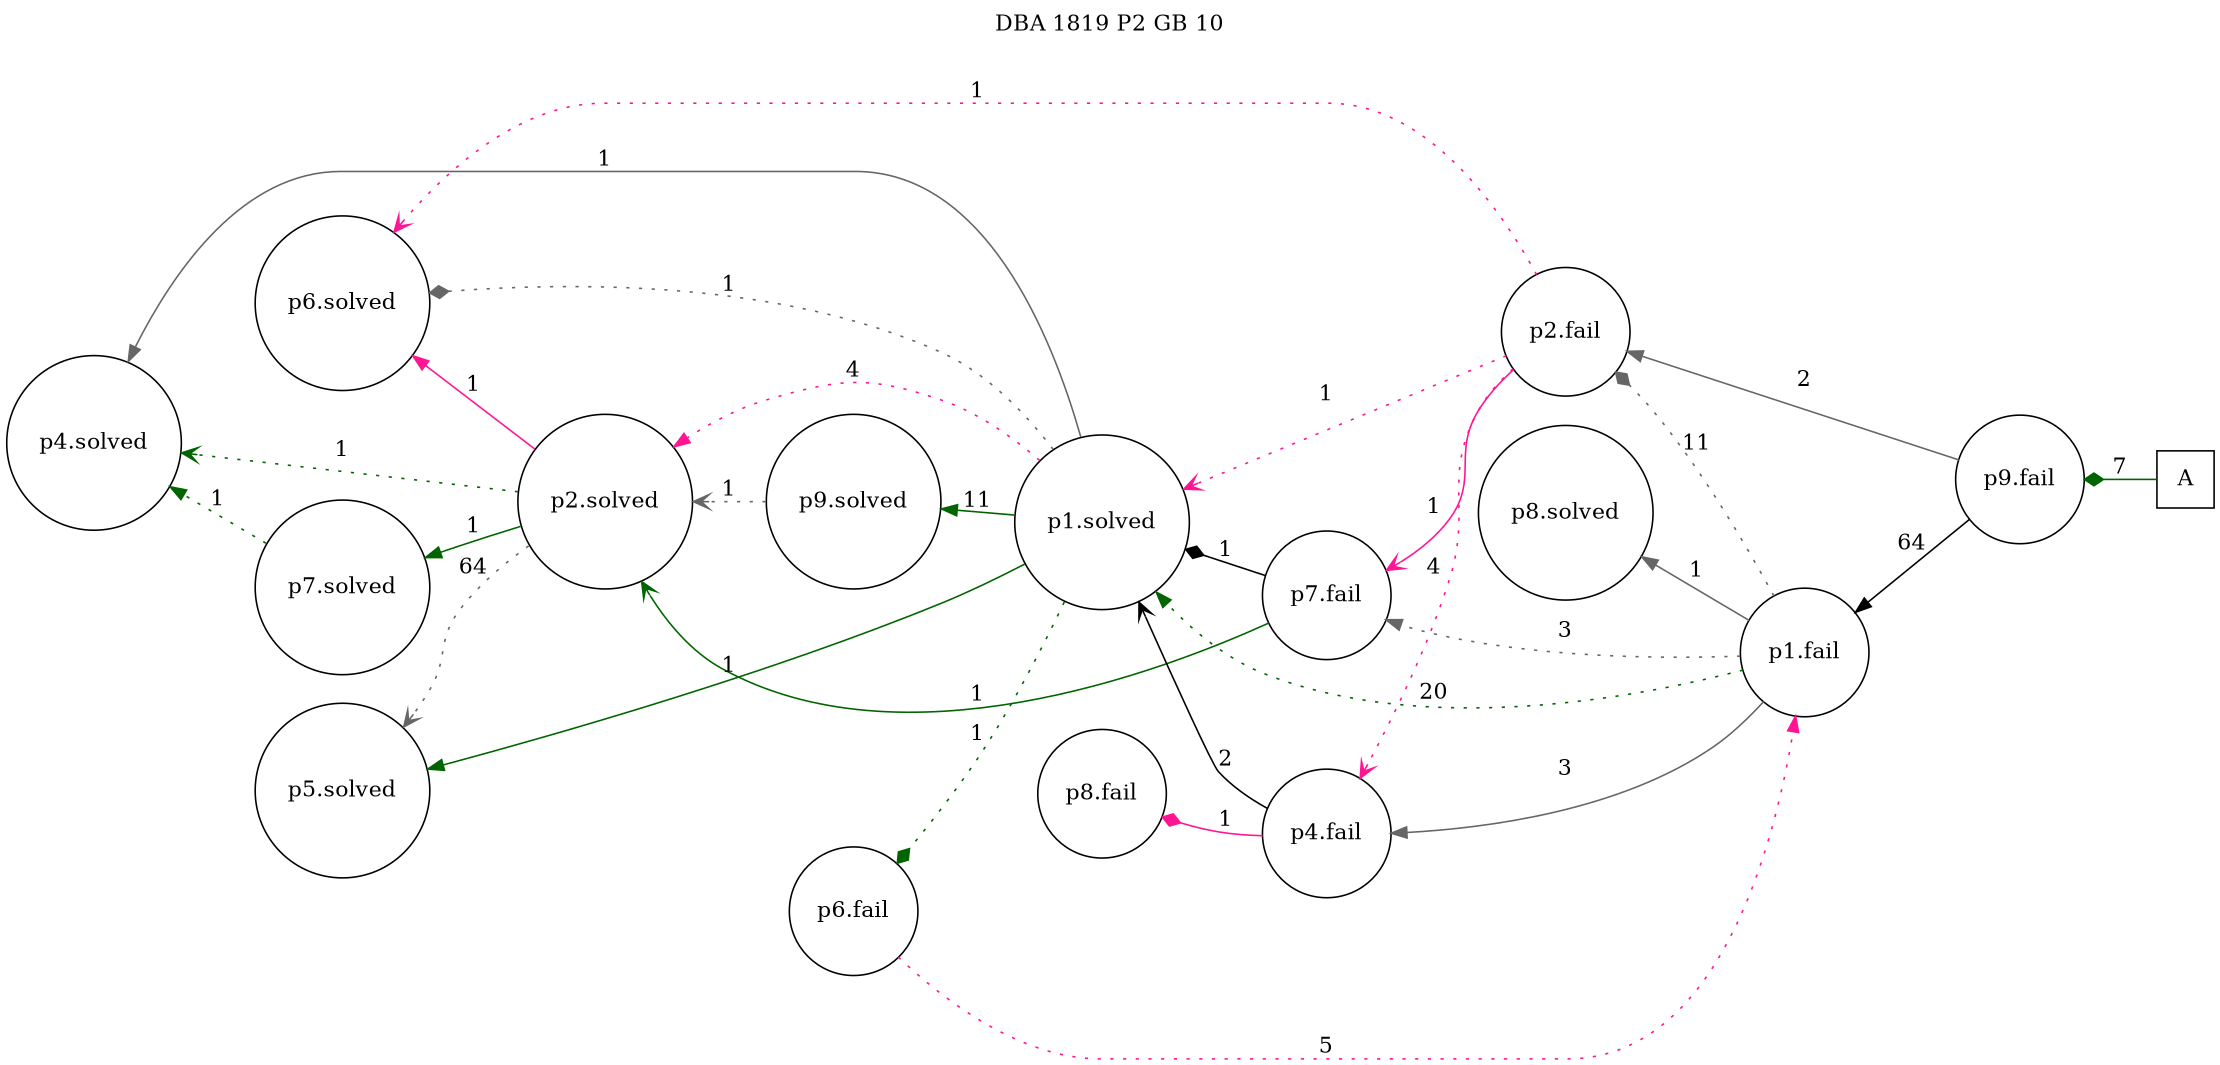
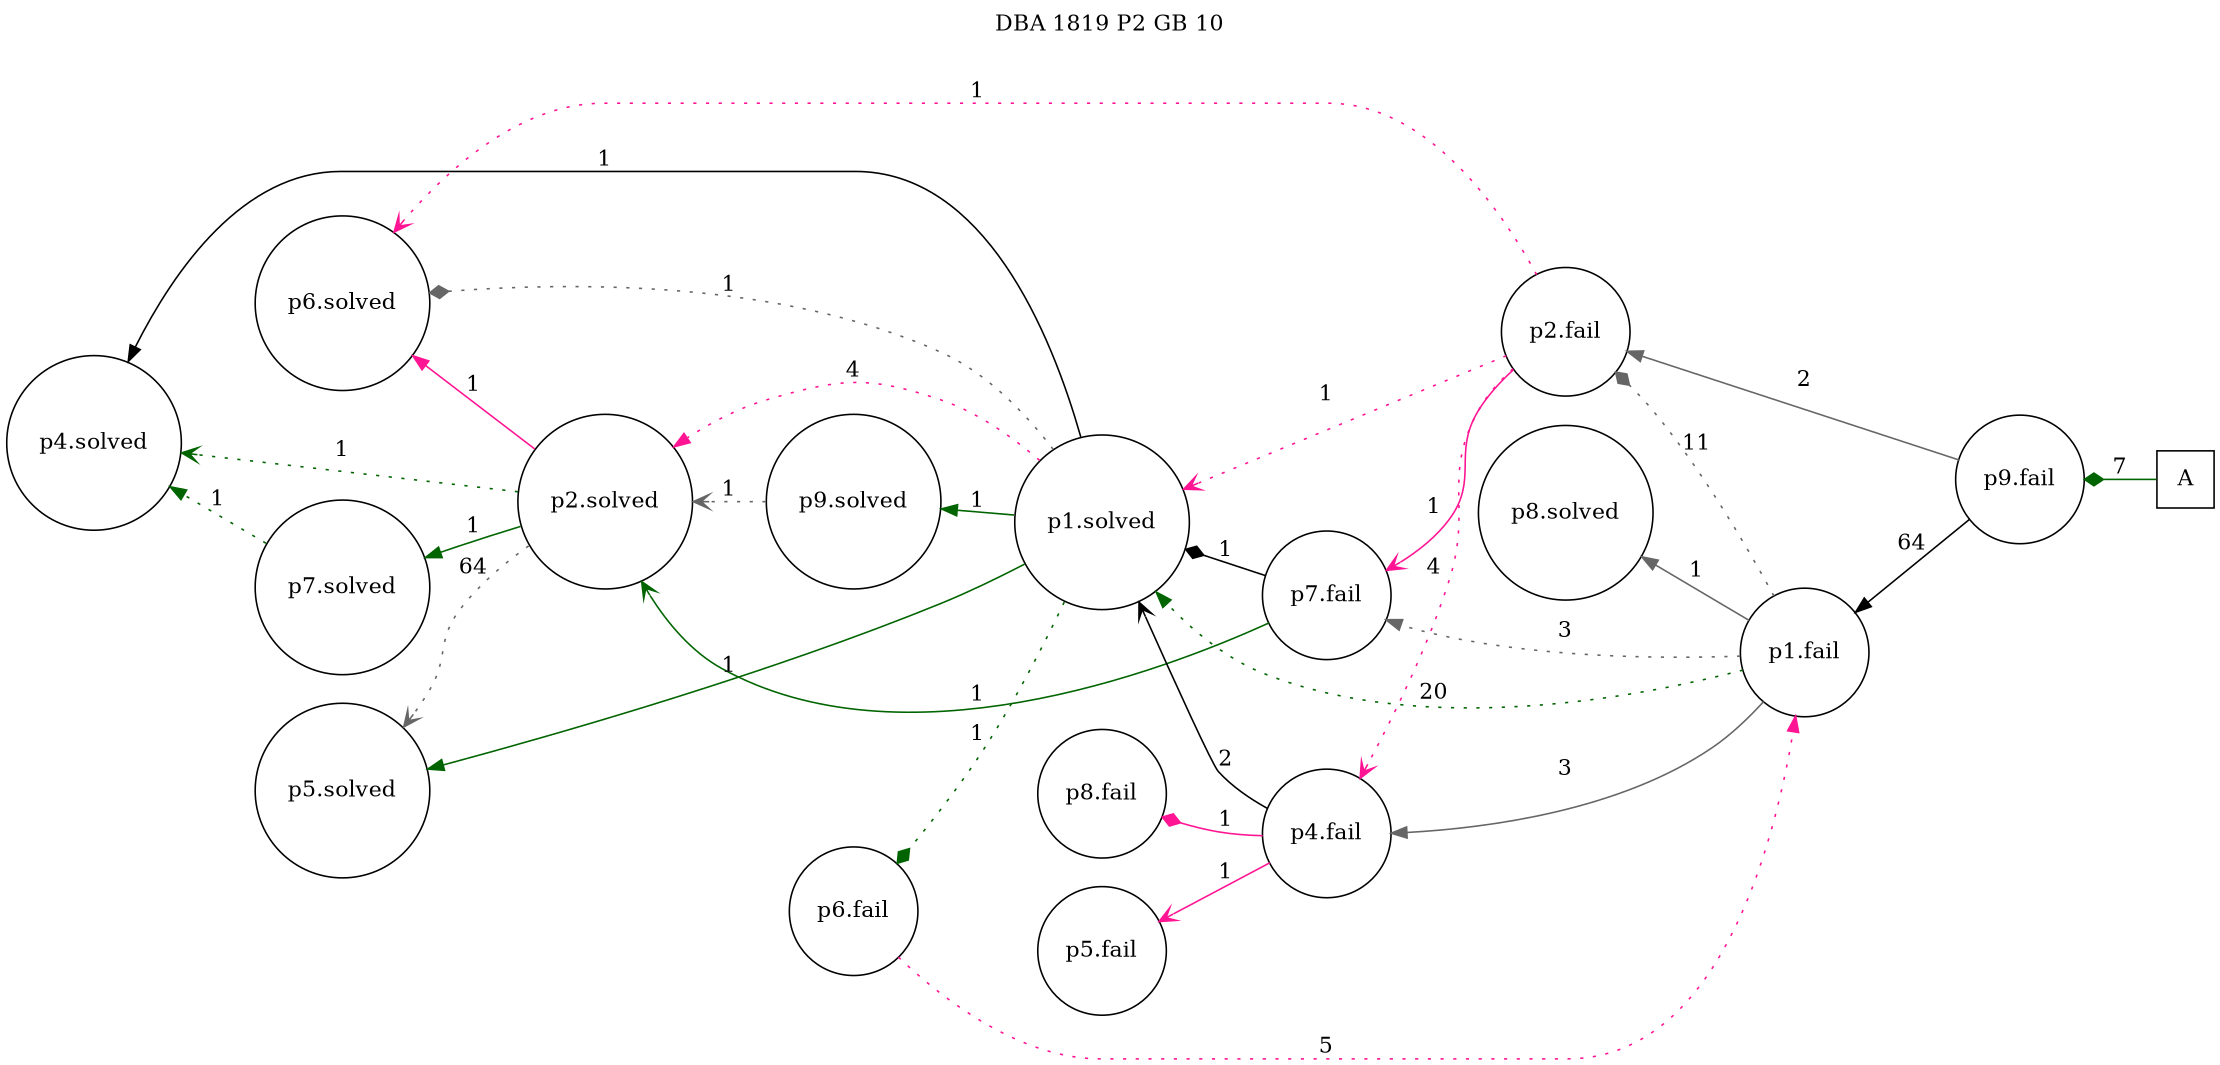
(642, 171) -> (642, 171)
(978, 501) -> (978, 501)
none -> (1102, 951)
